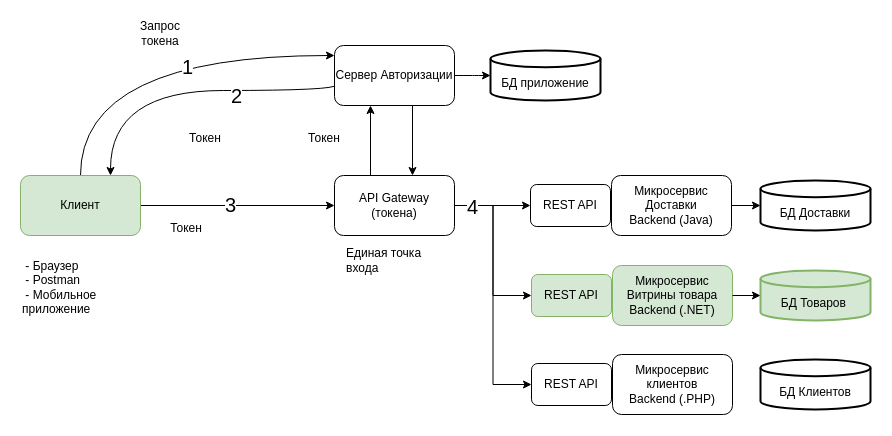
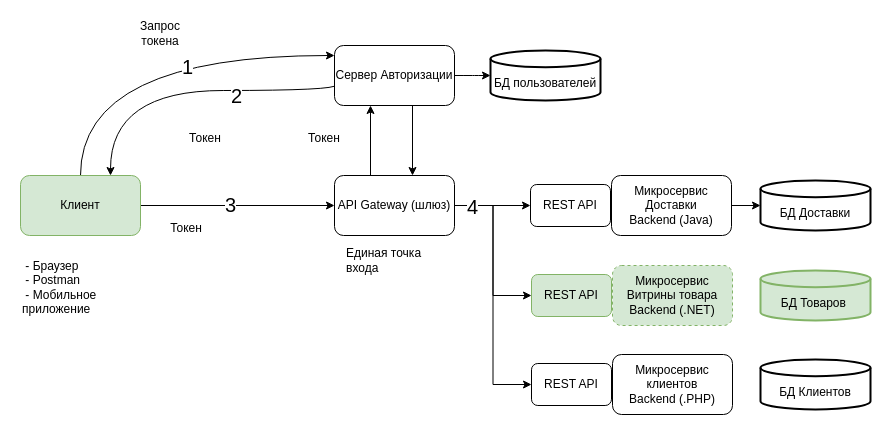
(546, 76) -> (546, 76)
(395, 206) -> (395, 206)
(673, 296) -> (673, 296)
(743, 296) -> none
